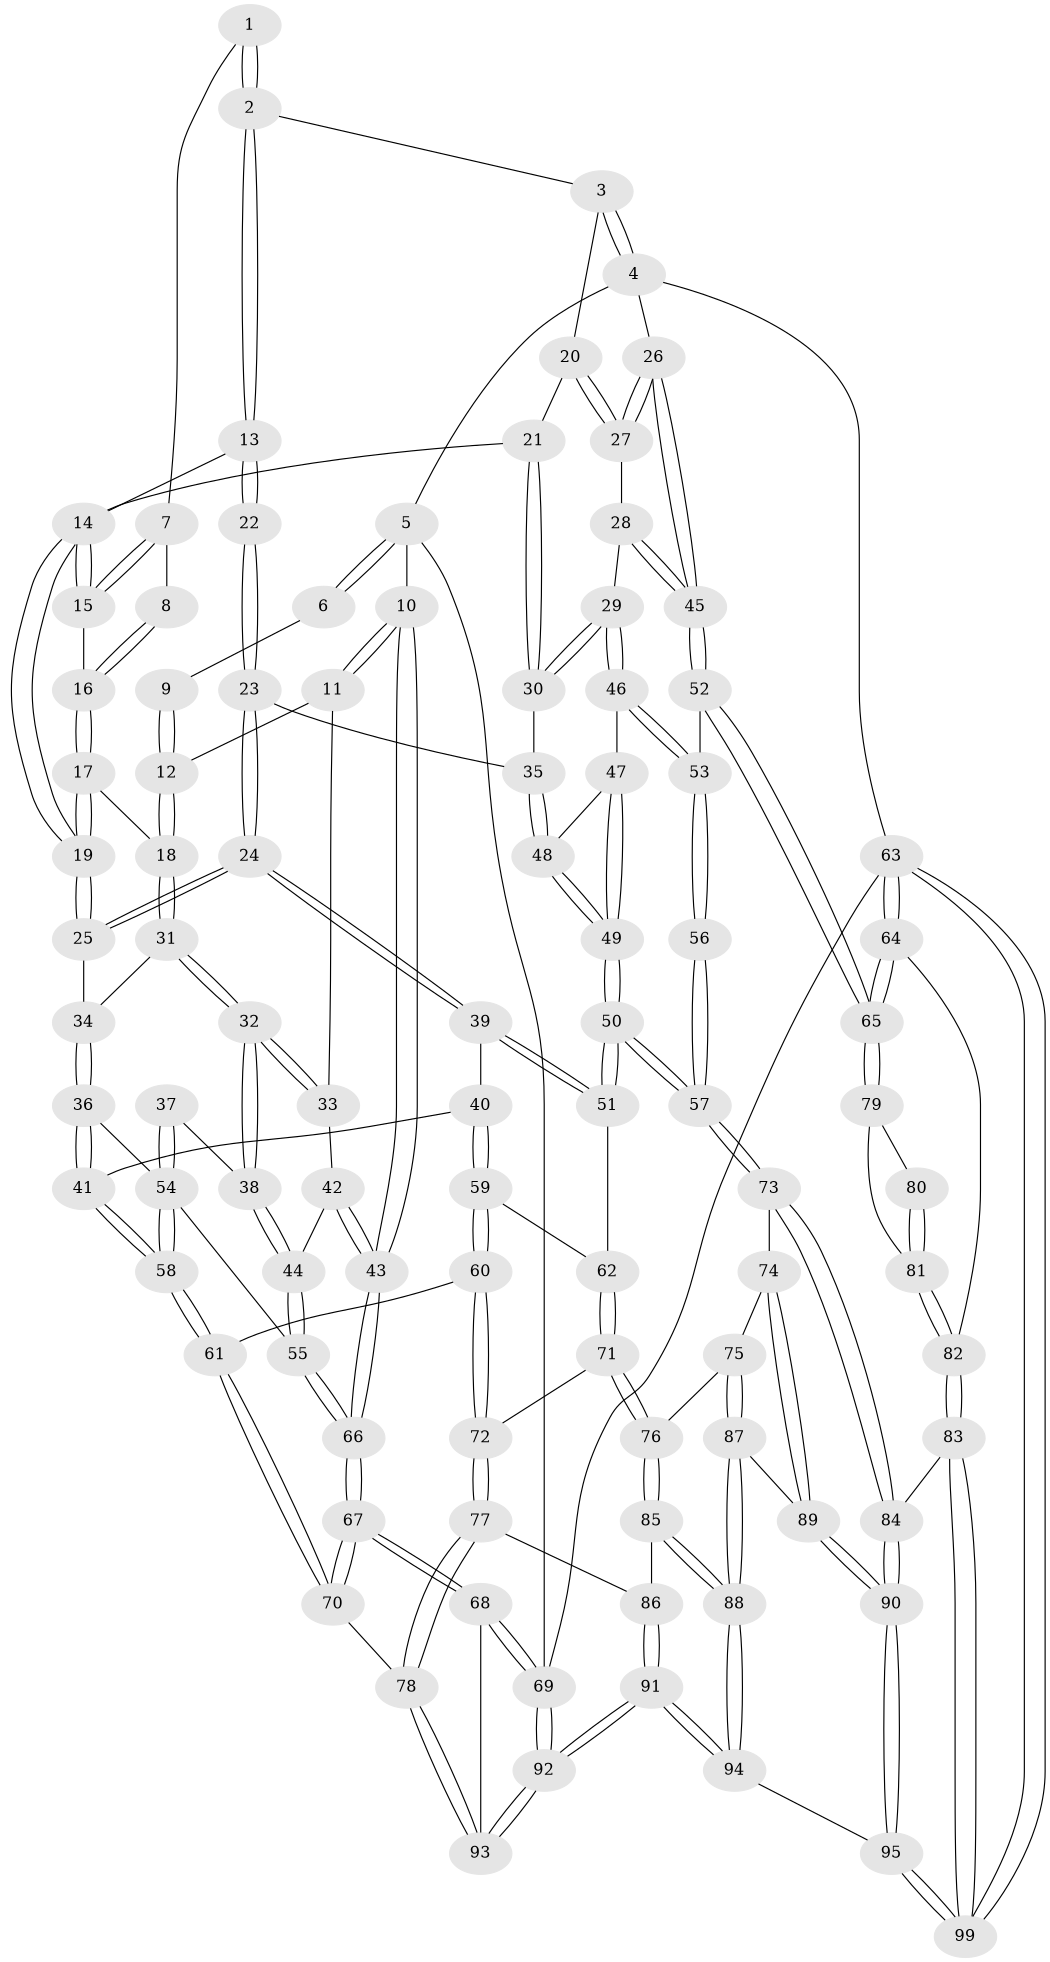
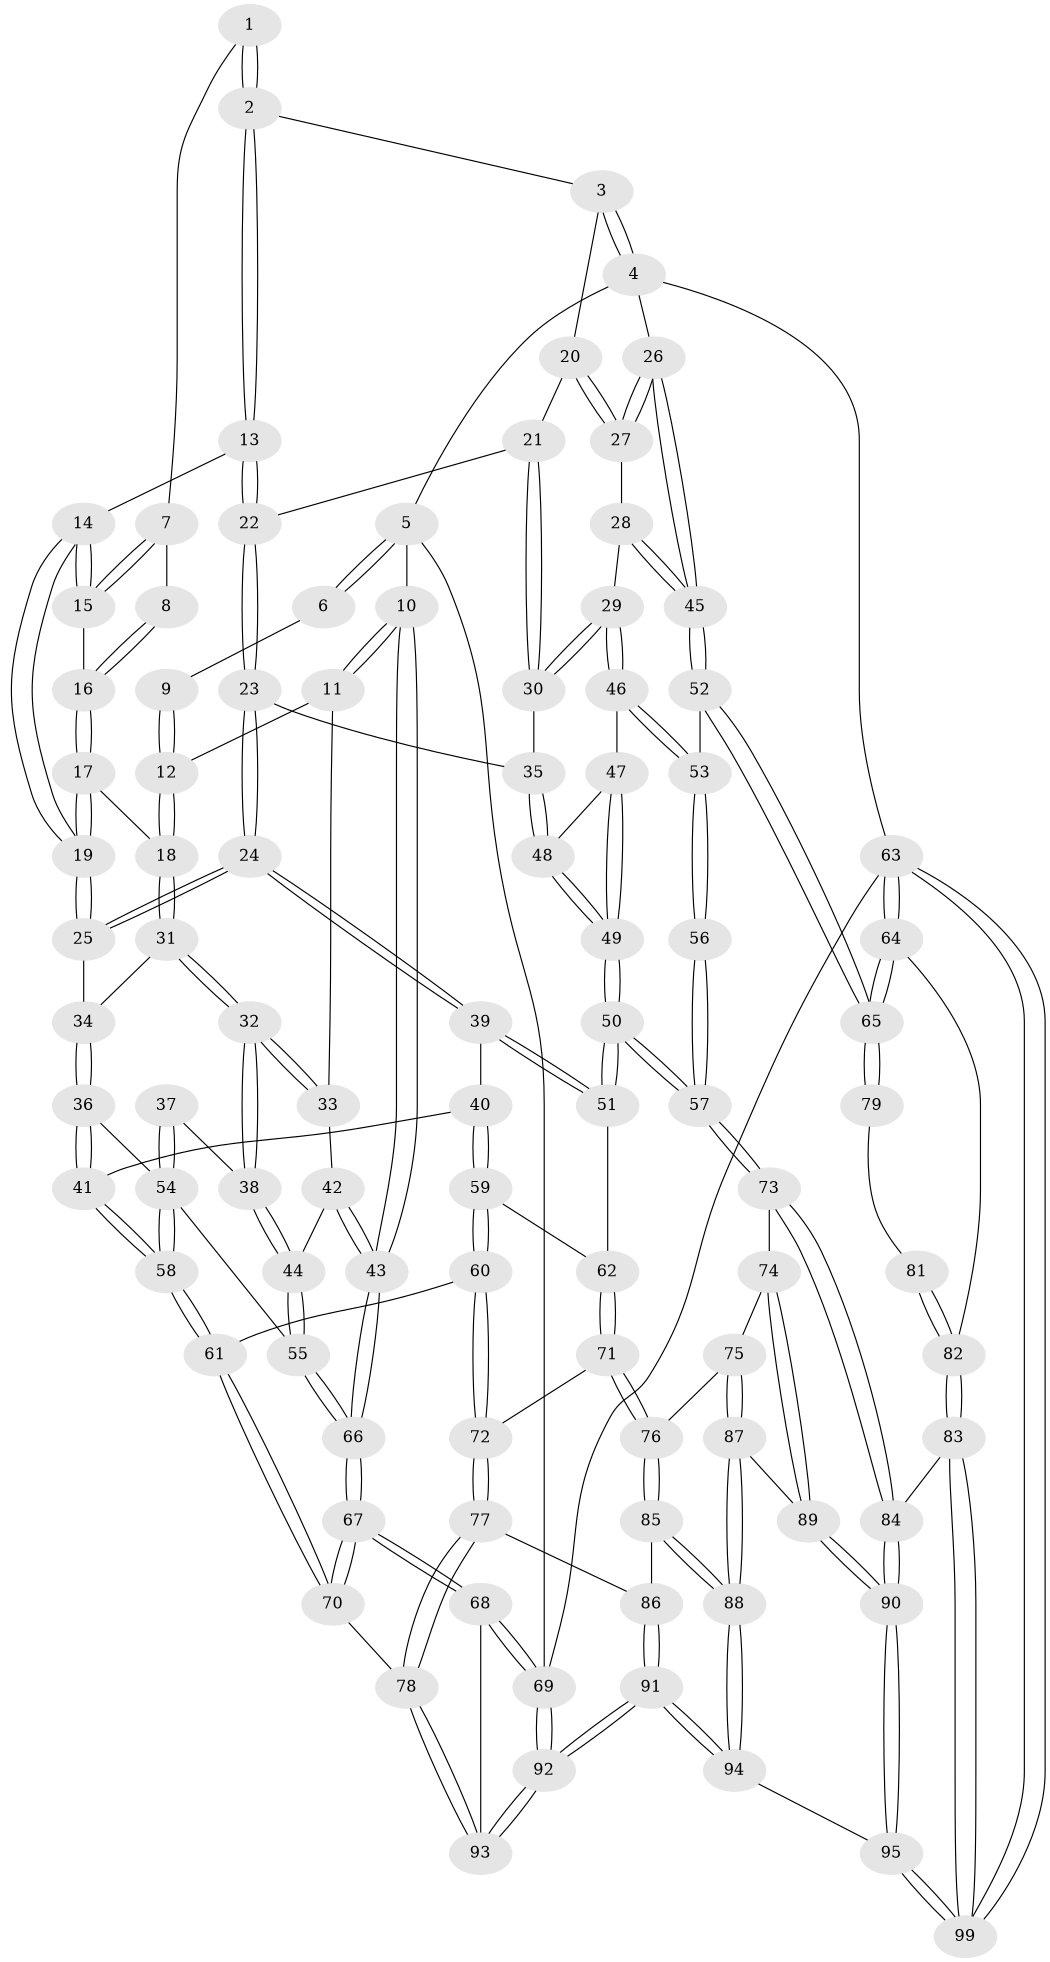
(303, 465) -> (392, 482)
(917, 1189) -> none
